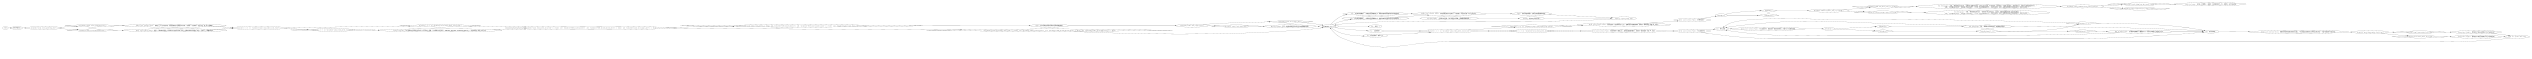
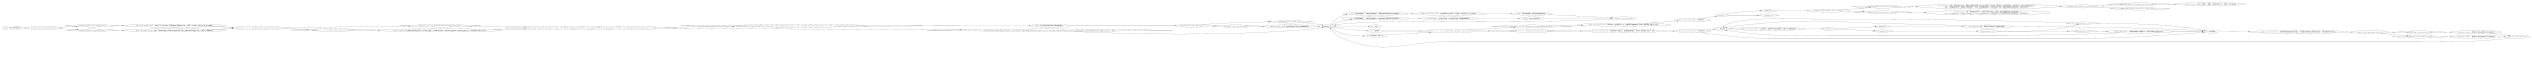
(1411, 16) -> (1414, 18)
